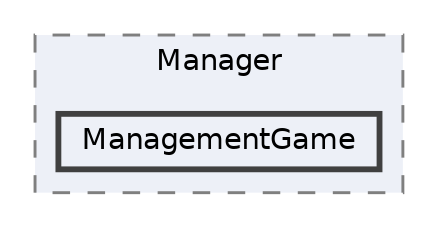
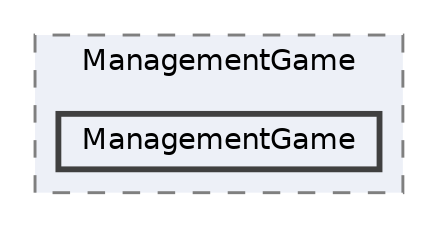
(219, 63) -> (219, 63)
